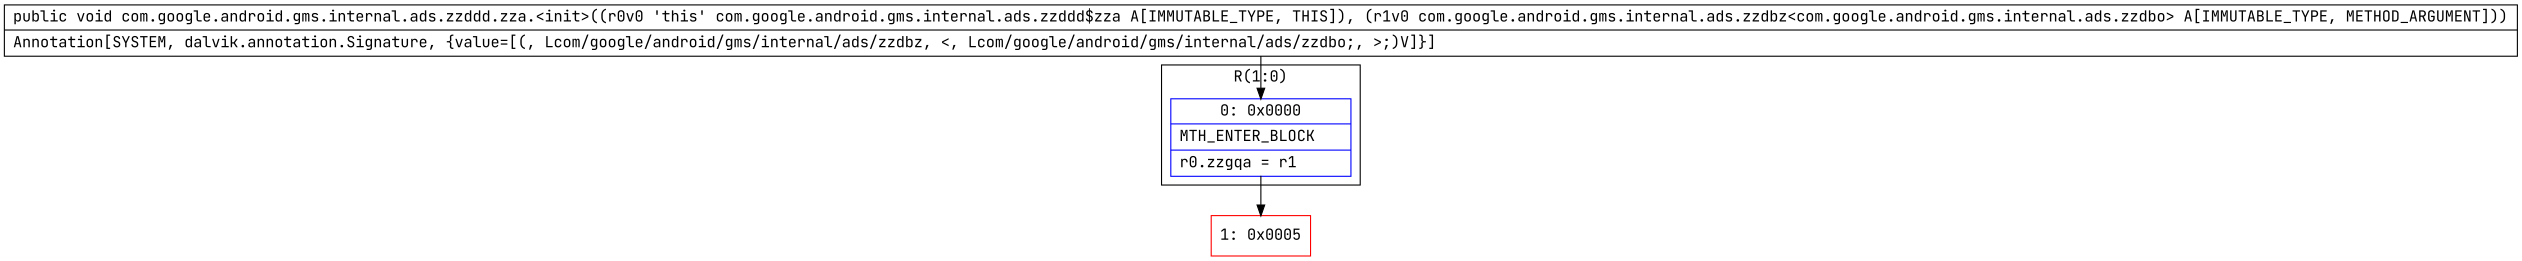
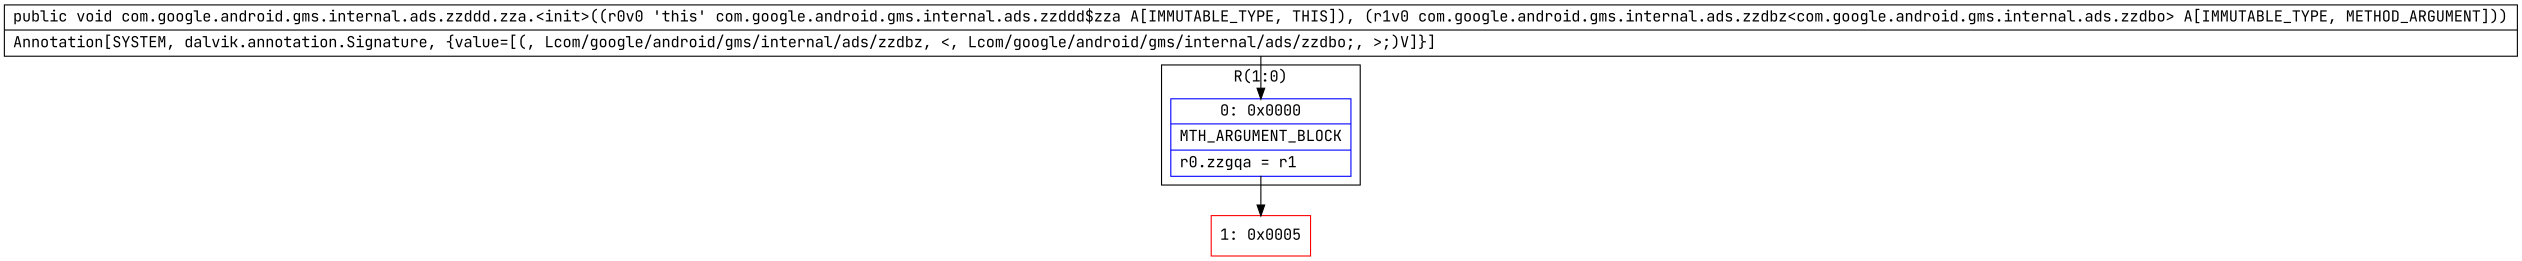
(1247, 136) -> (1261, 136)
